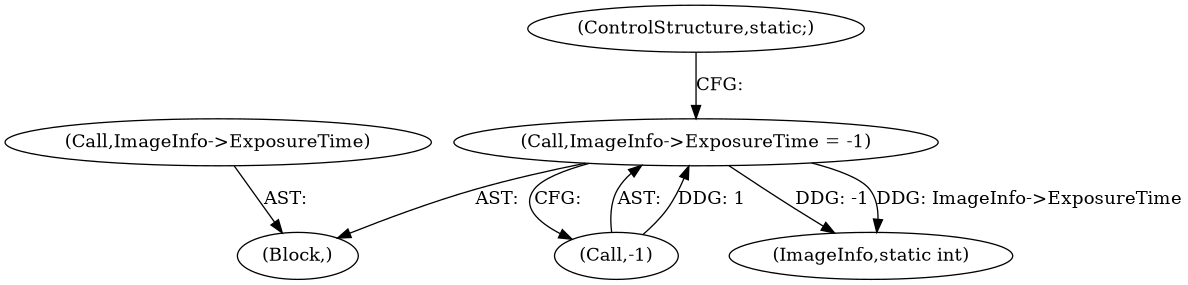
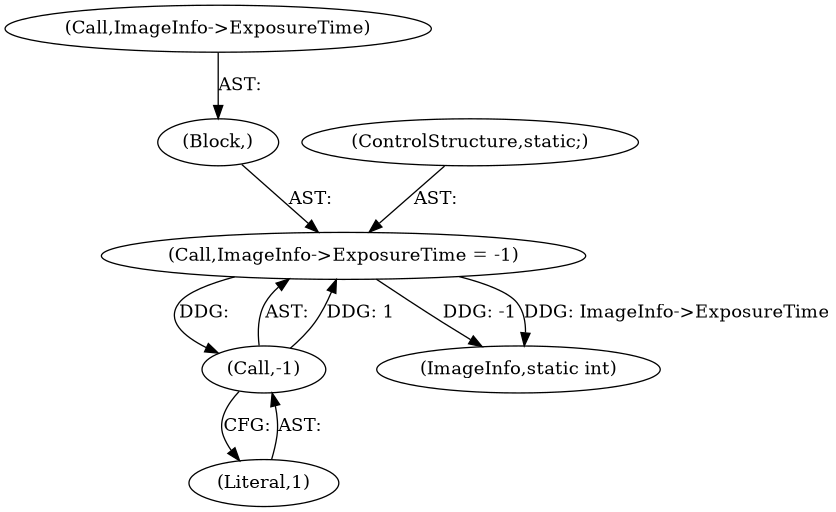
(723, 86) -> (439, 199)
(466, 192) -> (275, 194)
(561, 199) -> (207, 313)
none -> (264, 483)
